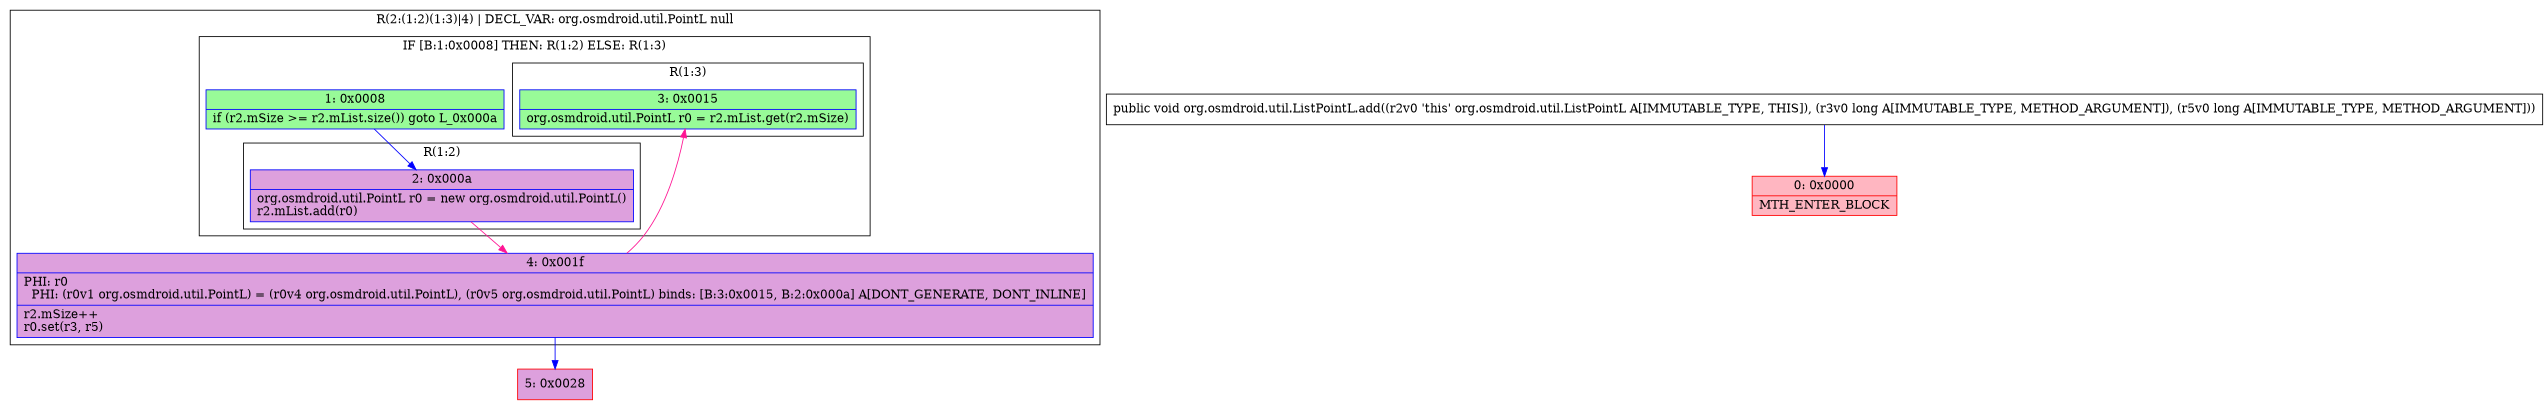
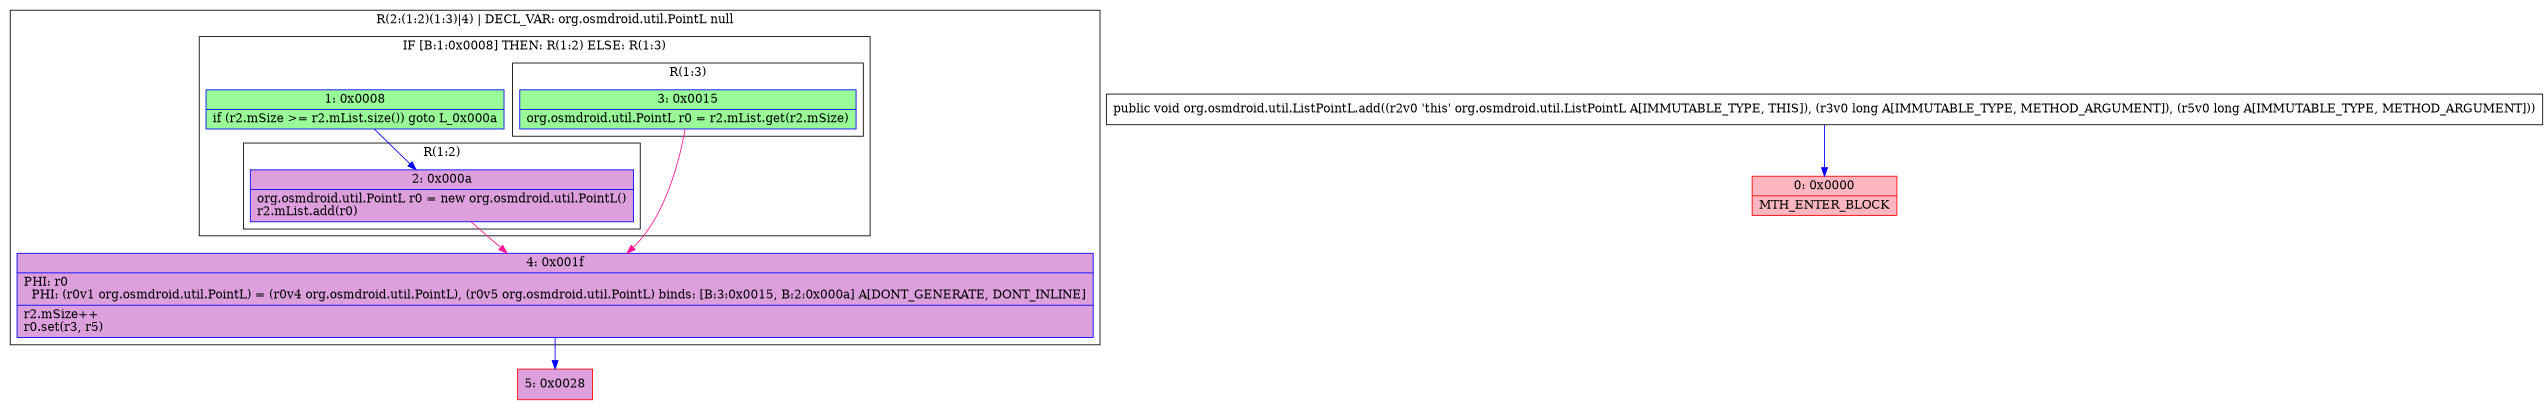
(664, 200) -> (668, 192)
